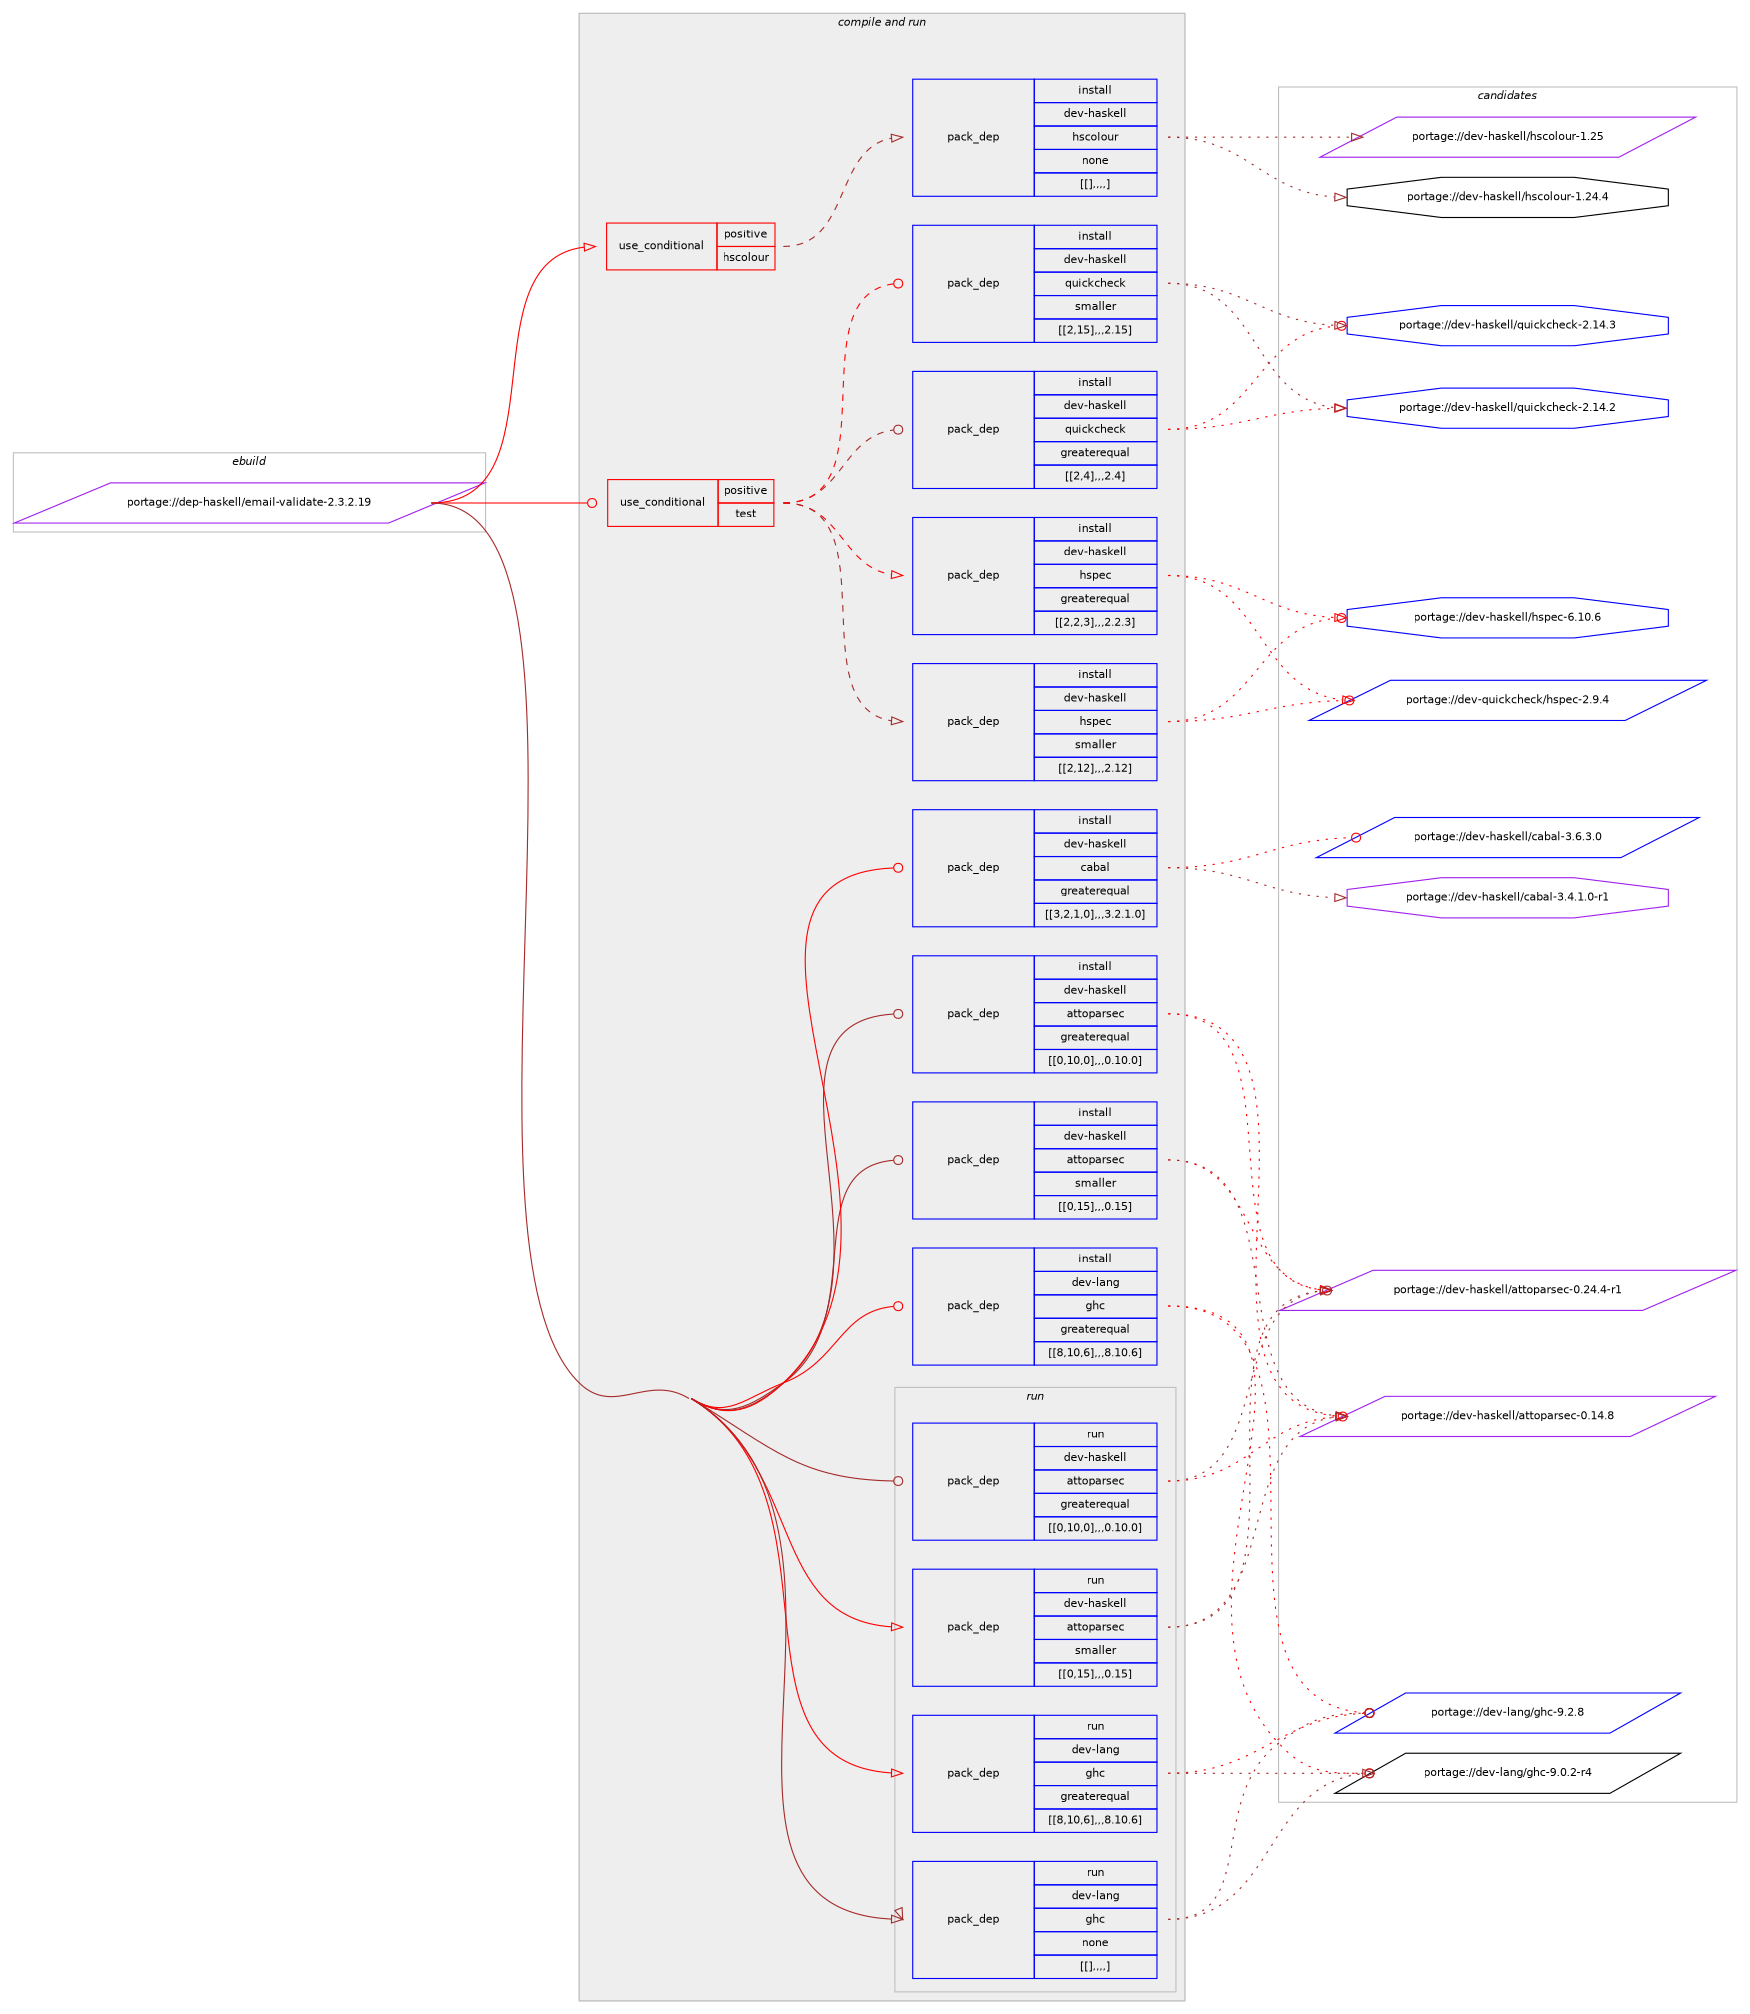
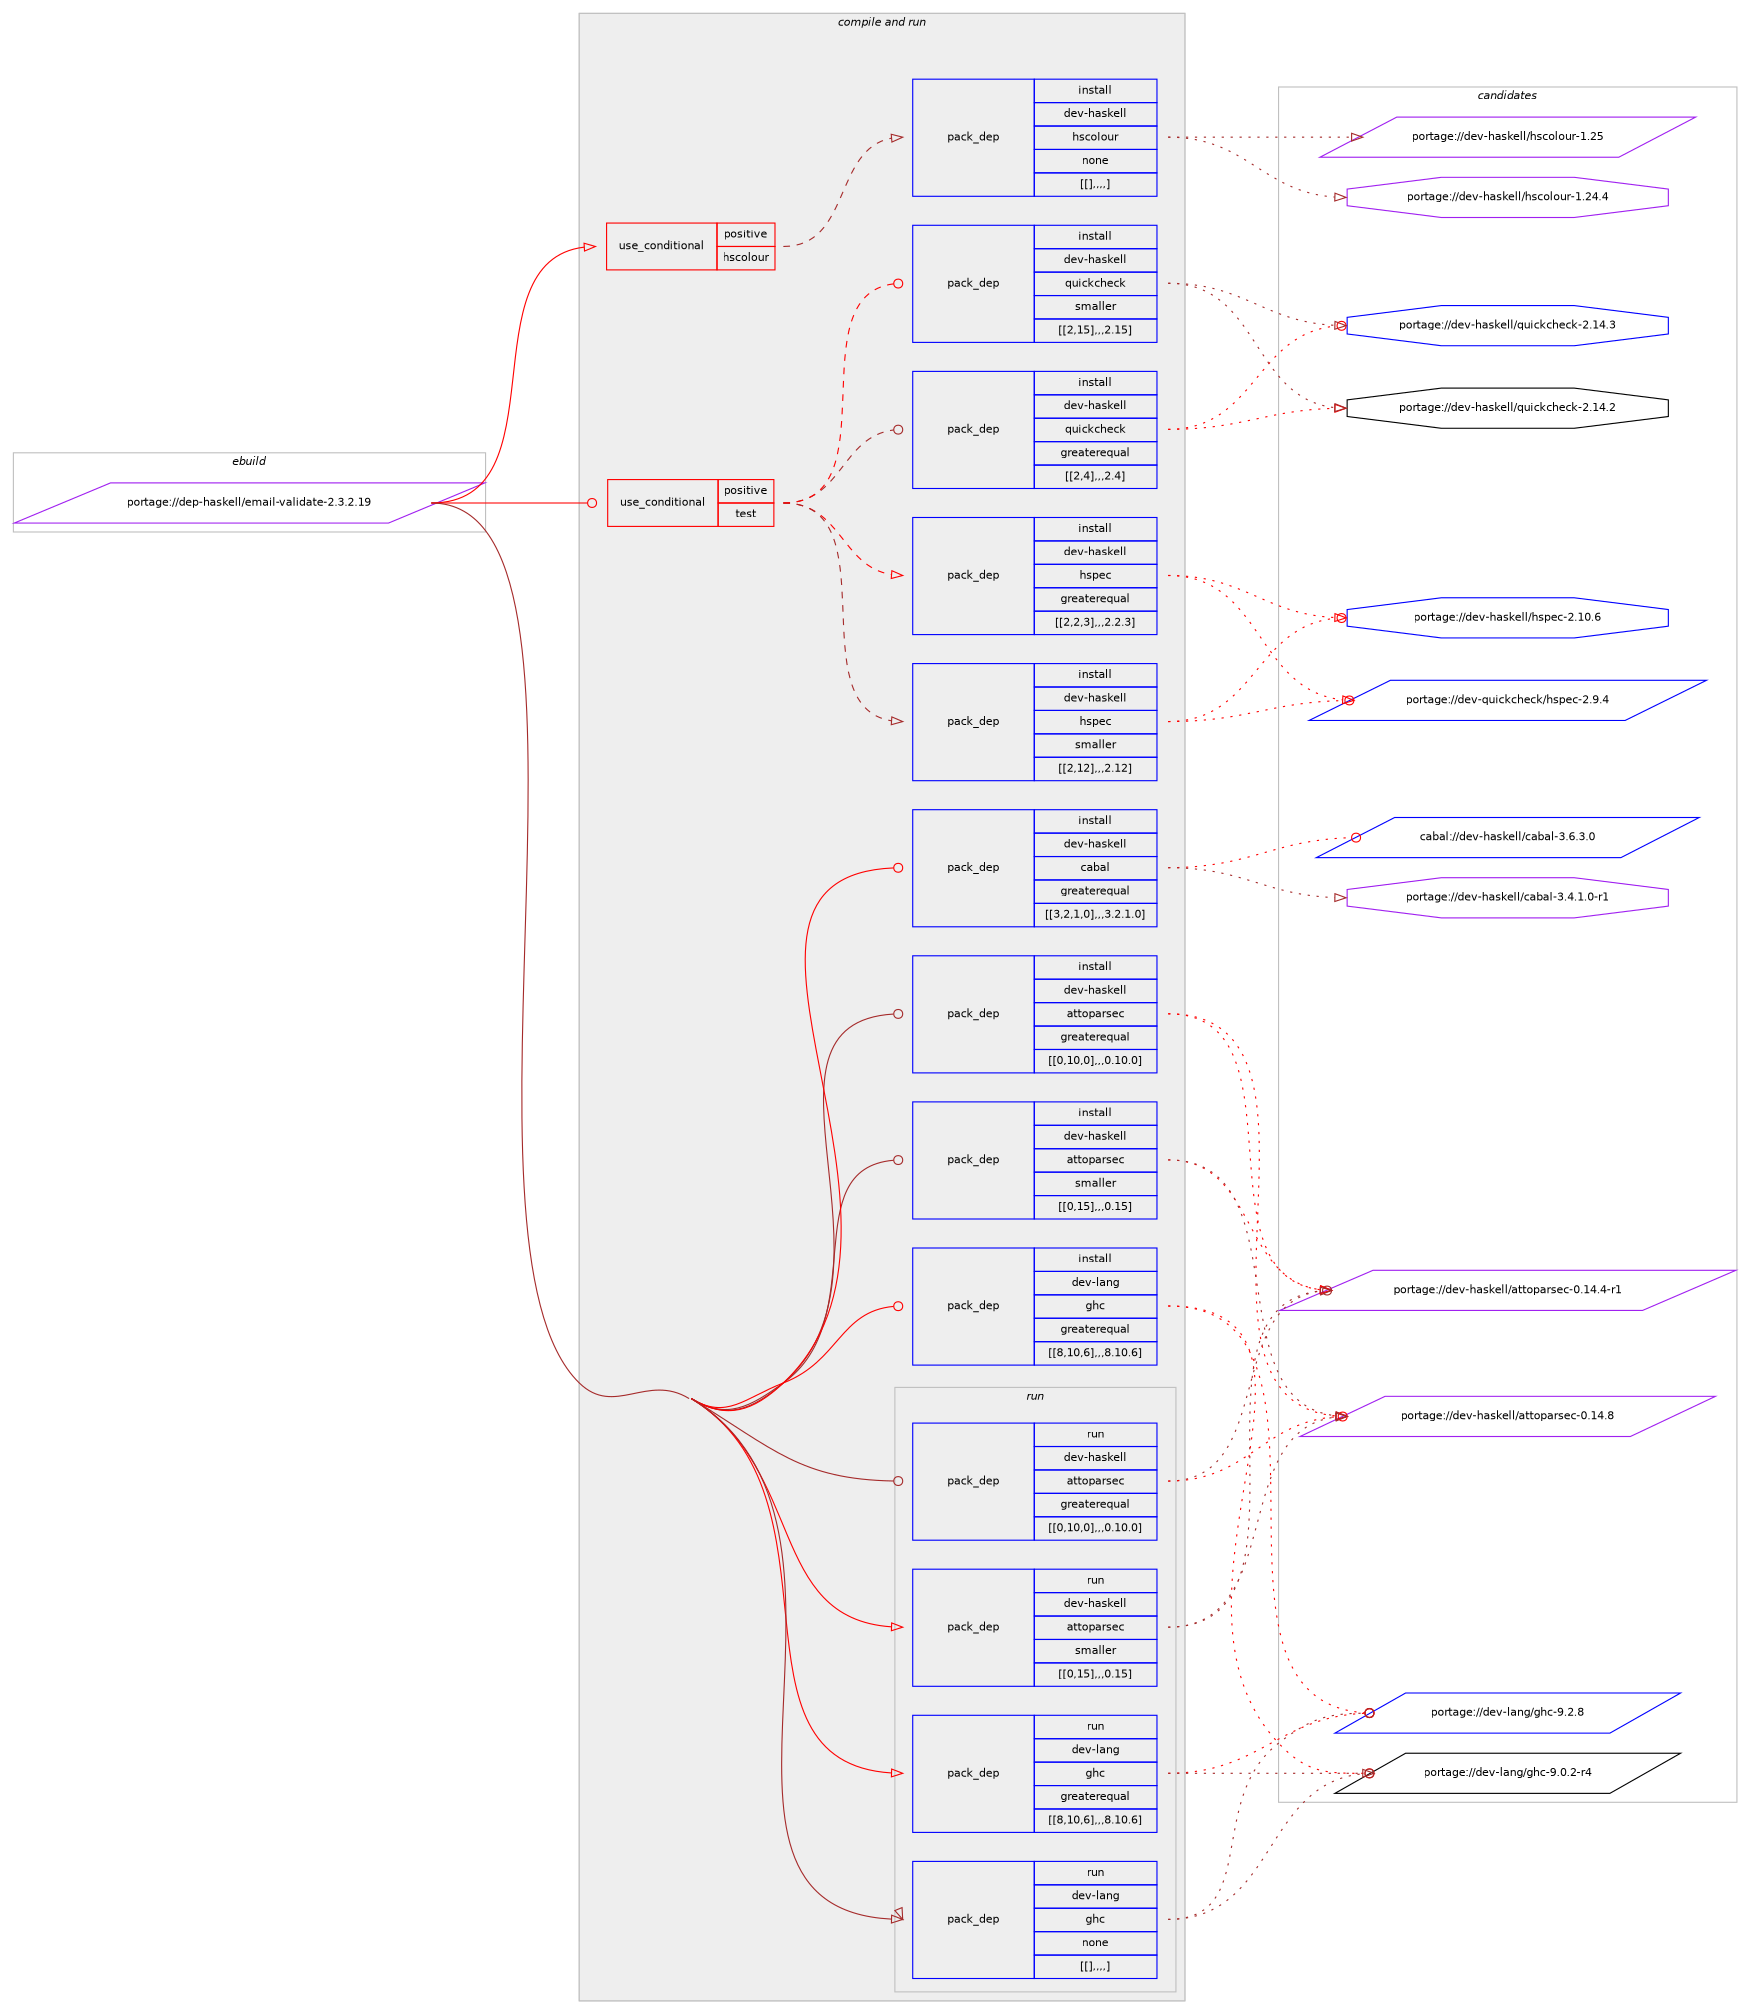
(1508, 197) -> (1508, 197)
(1508, 408) -> (1508, 408)
(1508, 618) -> (1508, 618)
(1508, 838) -> (1508, 838)
(1508, 1290) -> (1508, 1290)
